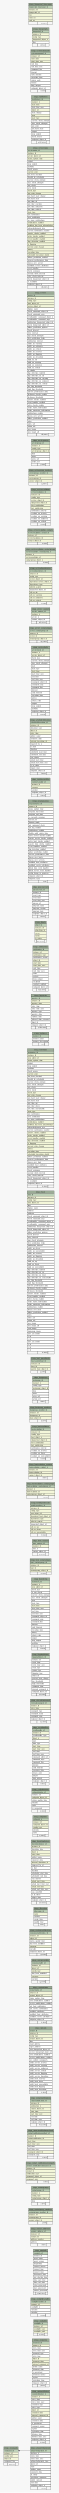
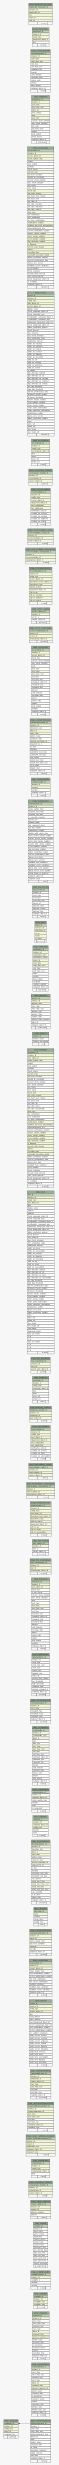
(41, 1971) -> none
